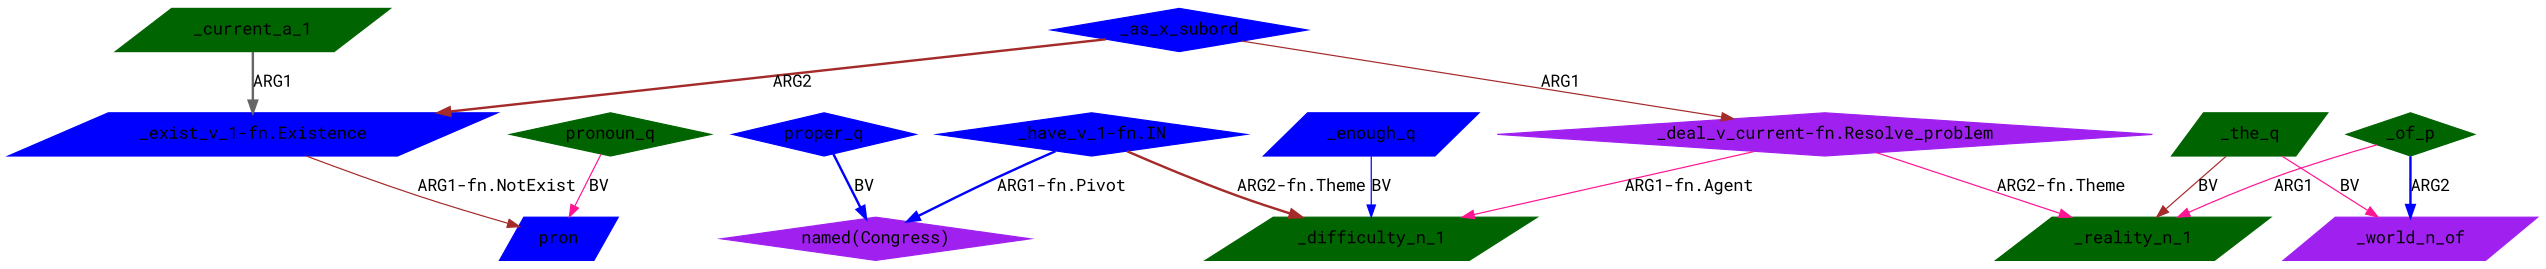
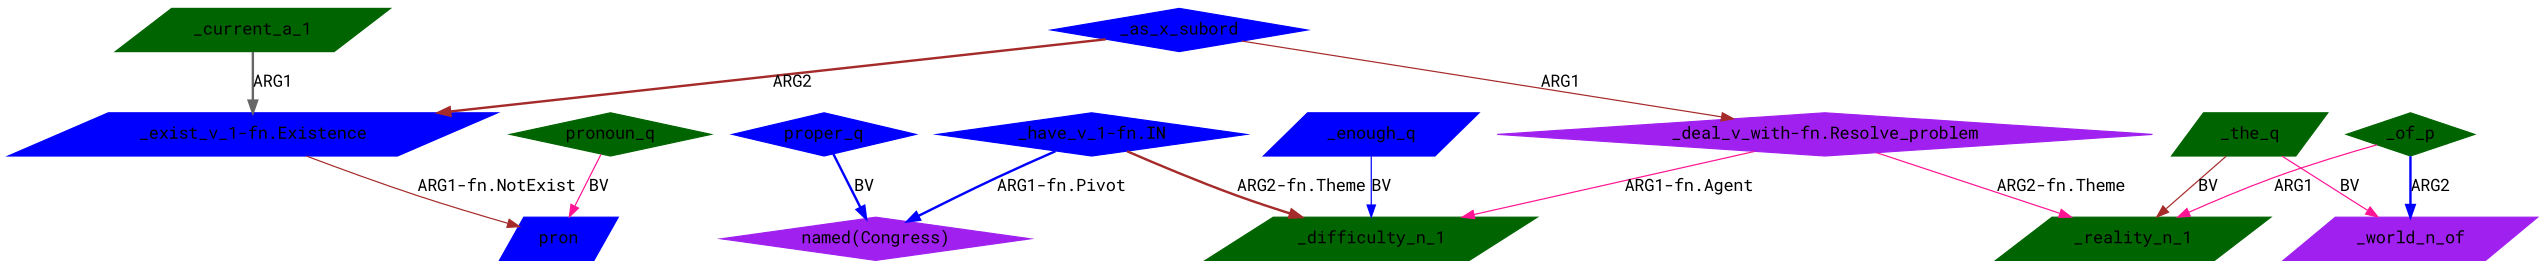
(1825, 134) -> (1825, 134)
